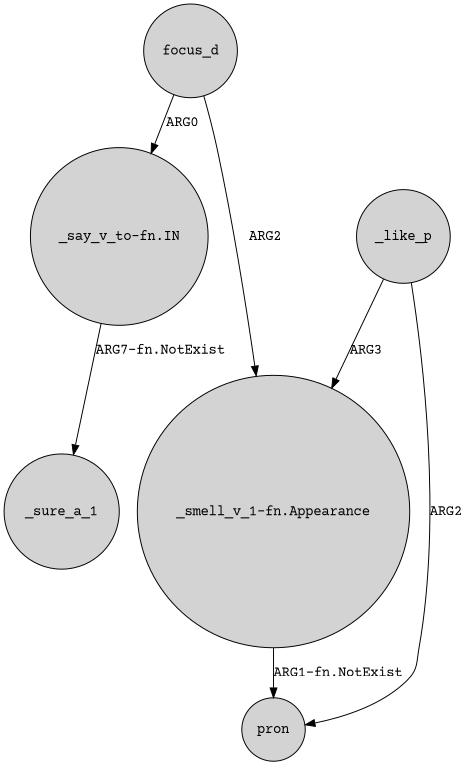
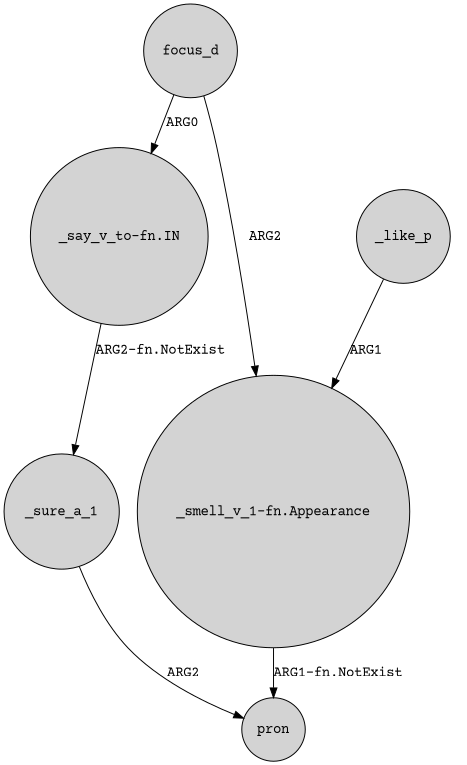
(161, 350) -> (161, 350)
(366, 350) -> (366, 350)
(429, 534) -> (139, 659)
